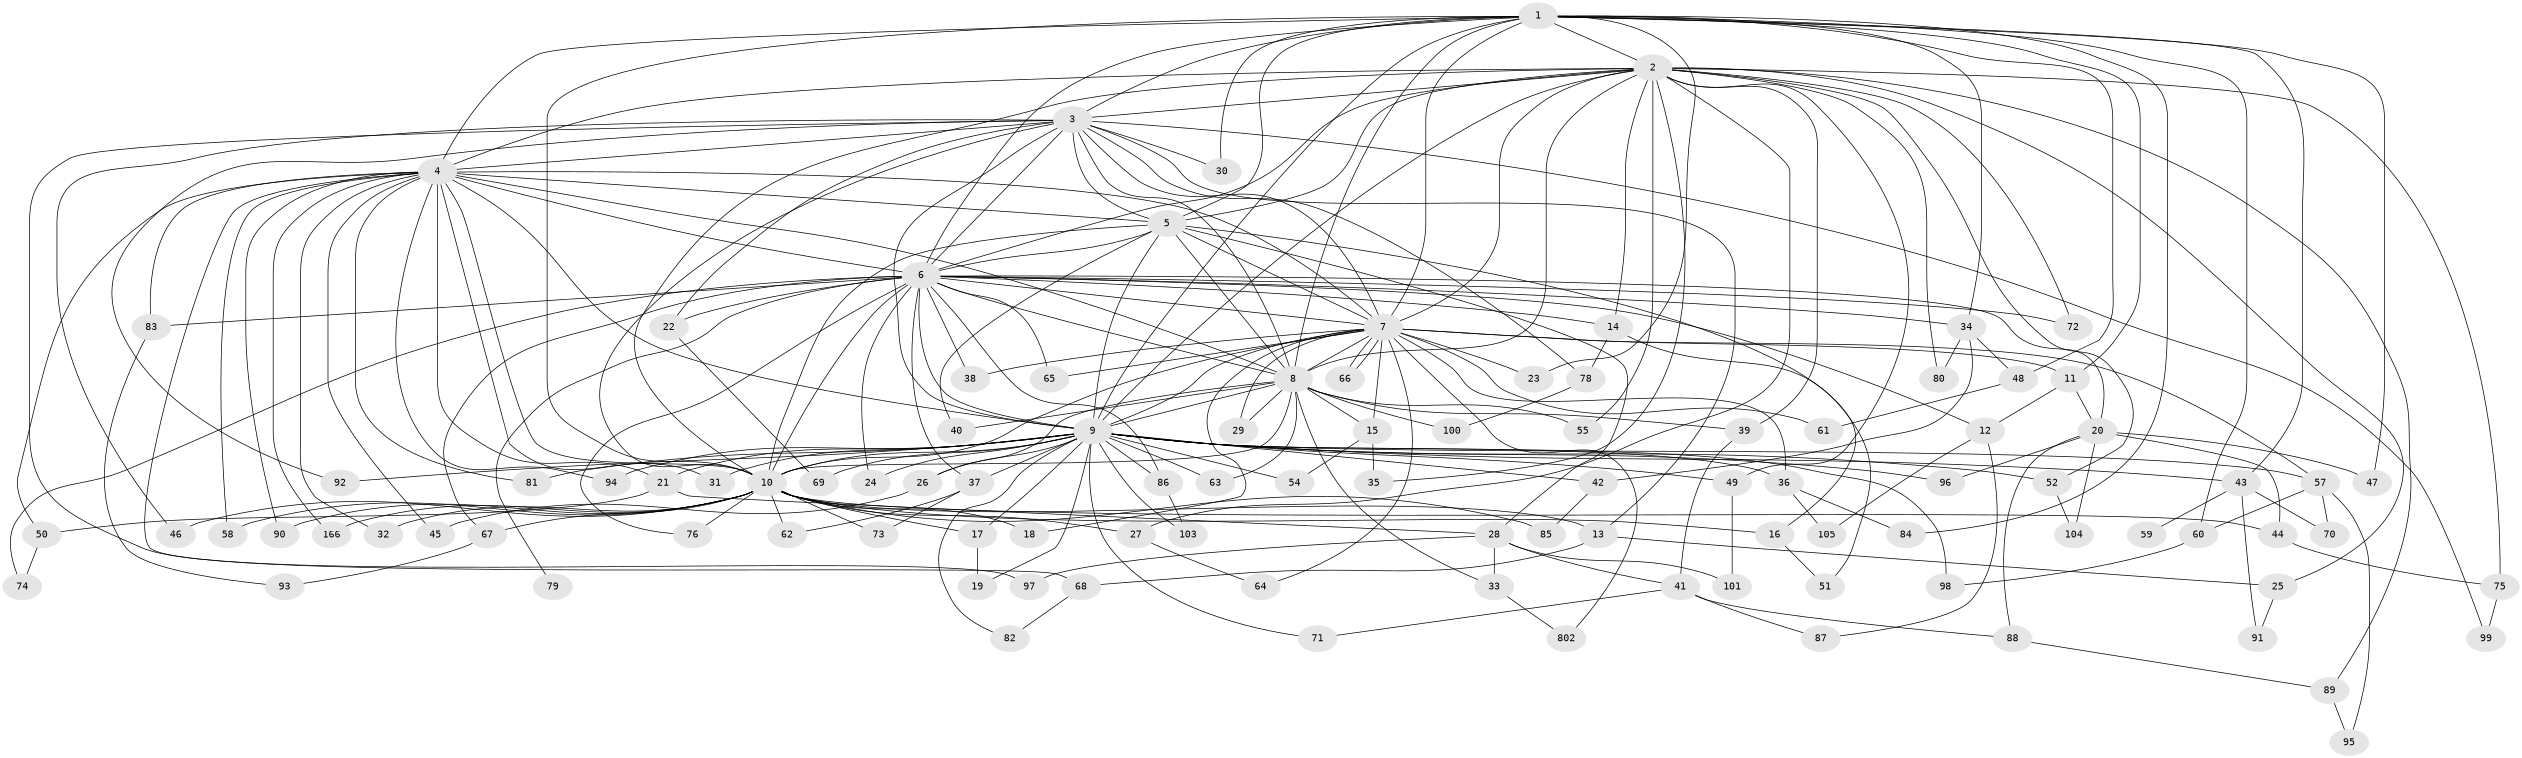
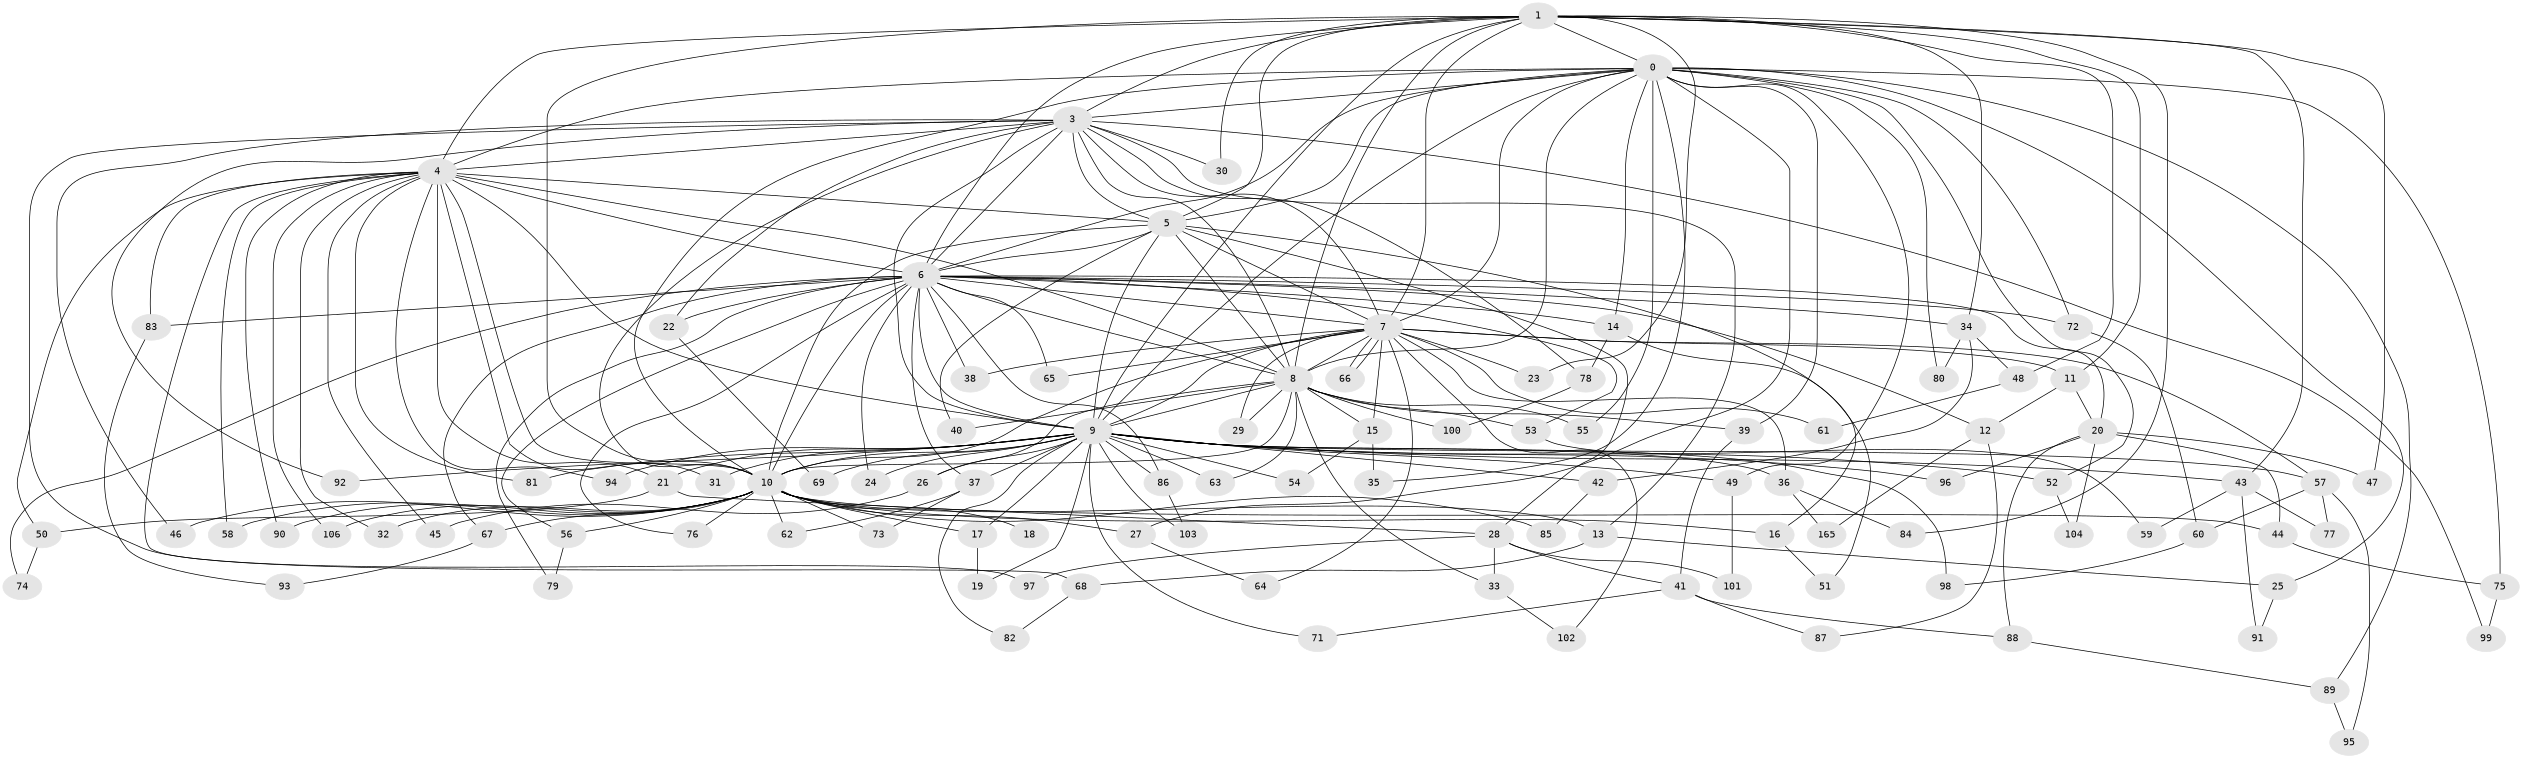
(2122, 53) -> (2168, 410)
(1653, 68) -> (1653, 68)
(931, 180) -> none
none -> (1531, 431)
(1230, 458) -> none
(332, 535) -> (332, 535)
none -> (567, 535)
(1827, 535) -> (1827, 535)
(2330, 535) -> (2330, 535)
(1566, 639) -> (1566, 639)
